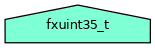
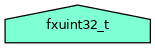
(78, 26) -> (78, 26)
